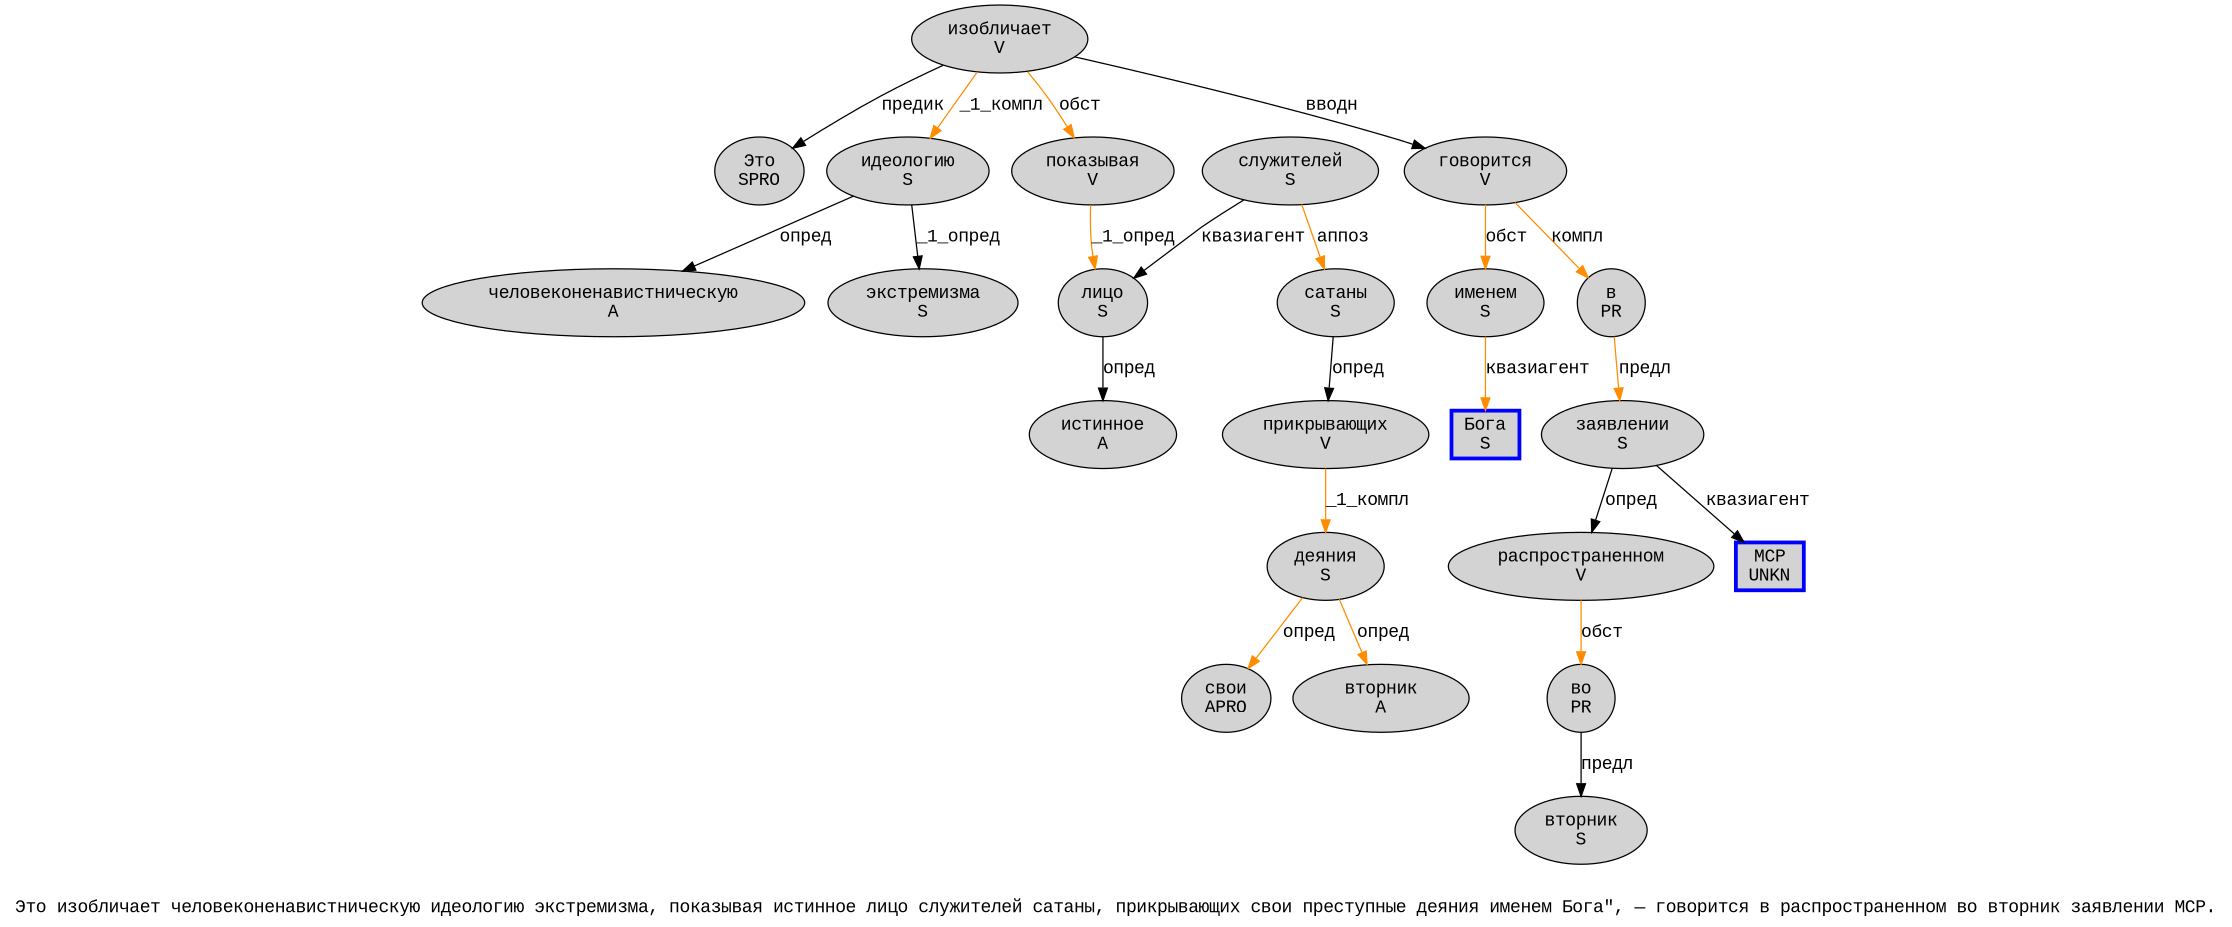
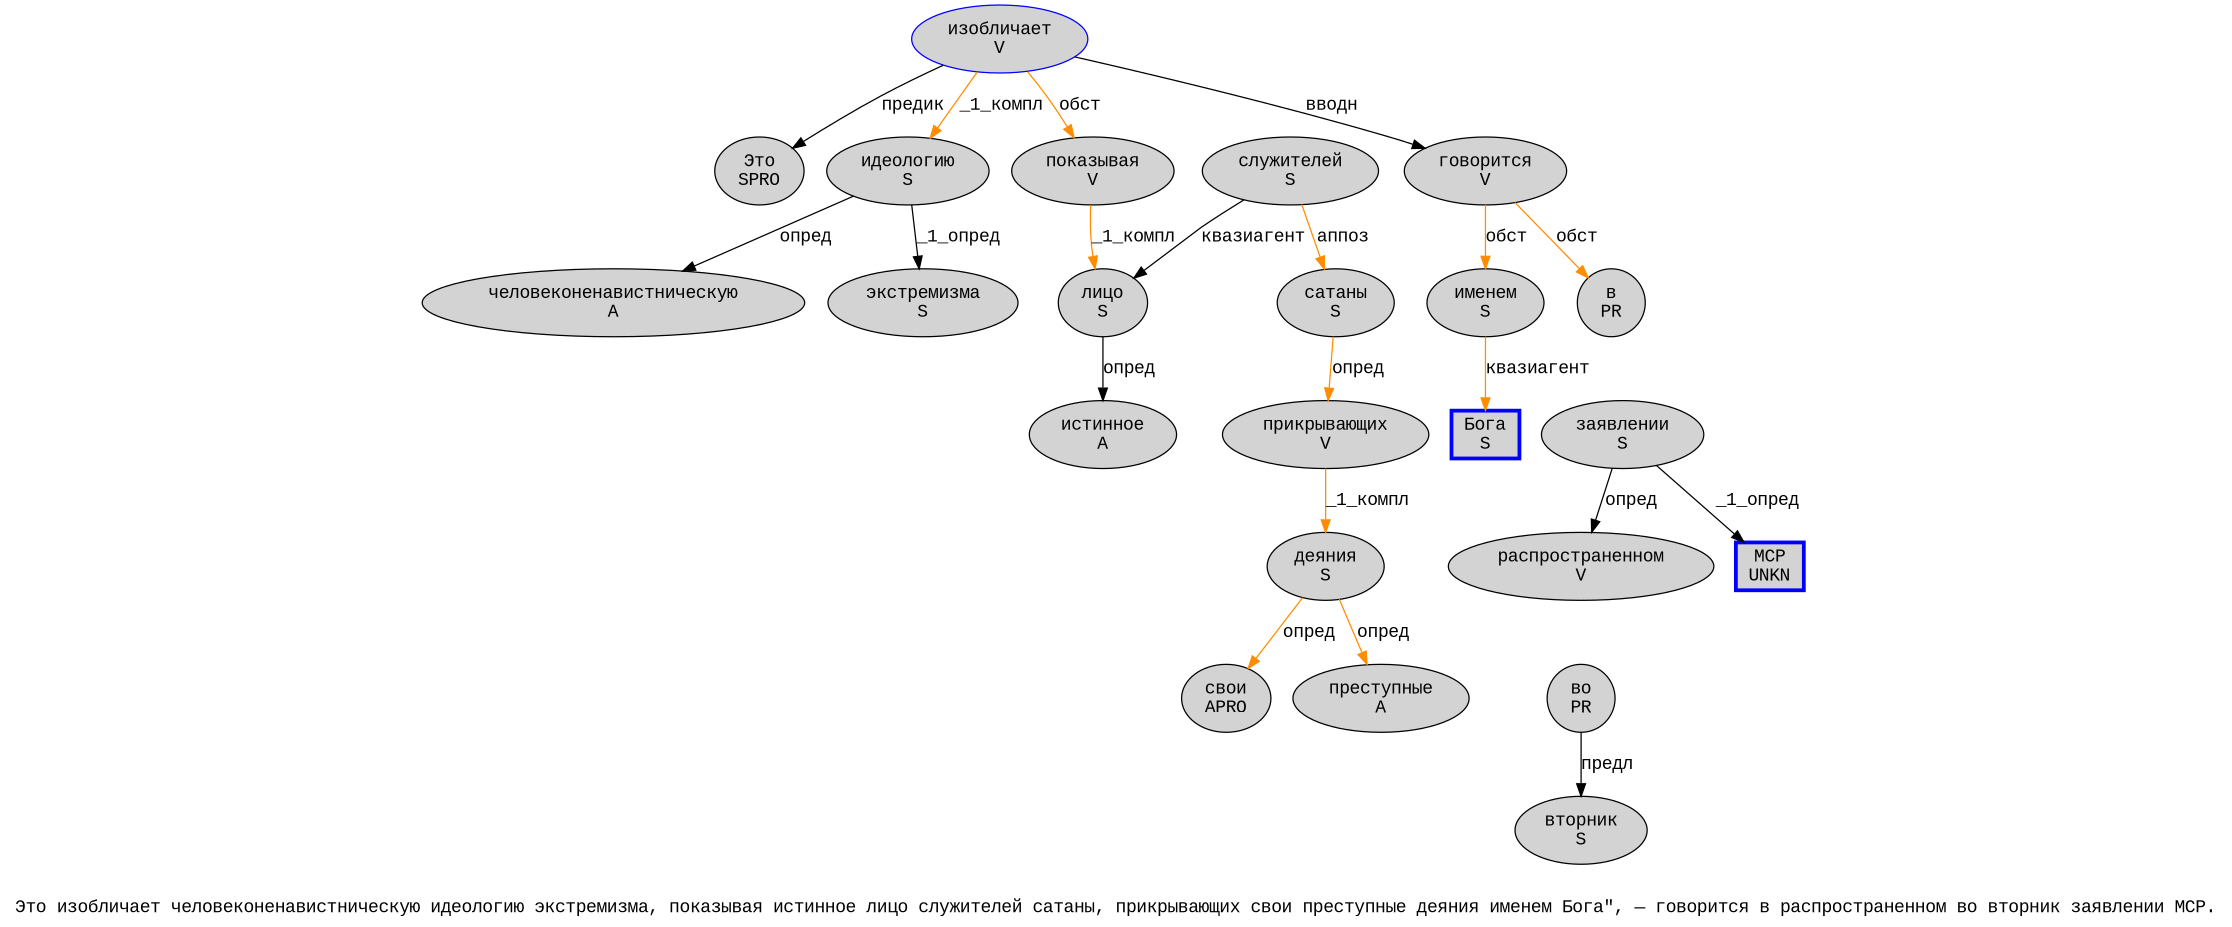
(1000, 39) -> (1000, 39)
(1134, 237) -> (1134, 237)
(1577, 237) -> (1577, 237)
(1331, 362) -> (1331, 362)
(1616, 362) -> none
(1758, 500) -> (1758, 500)
(1581, 626) -> none
(1381, 698) -> (1381, 698)
